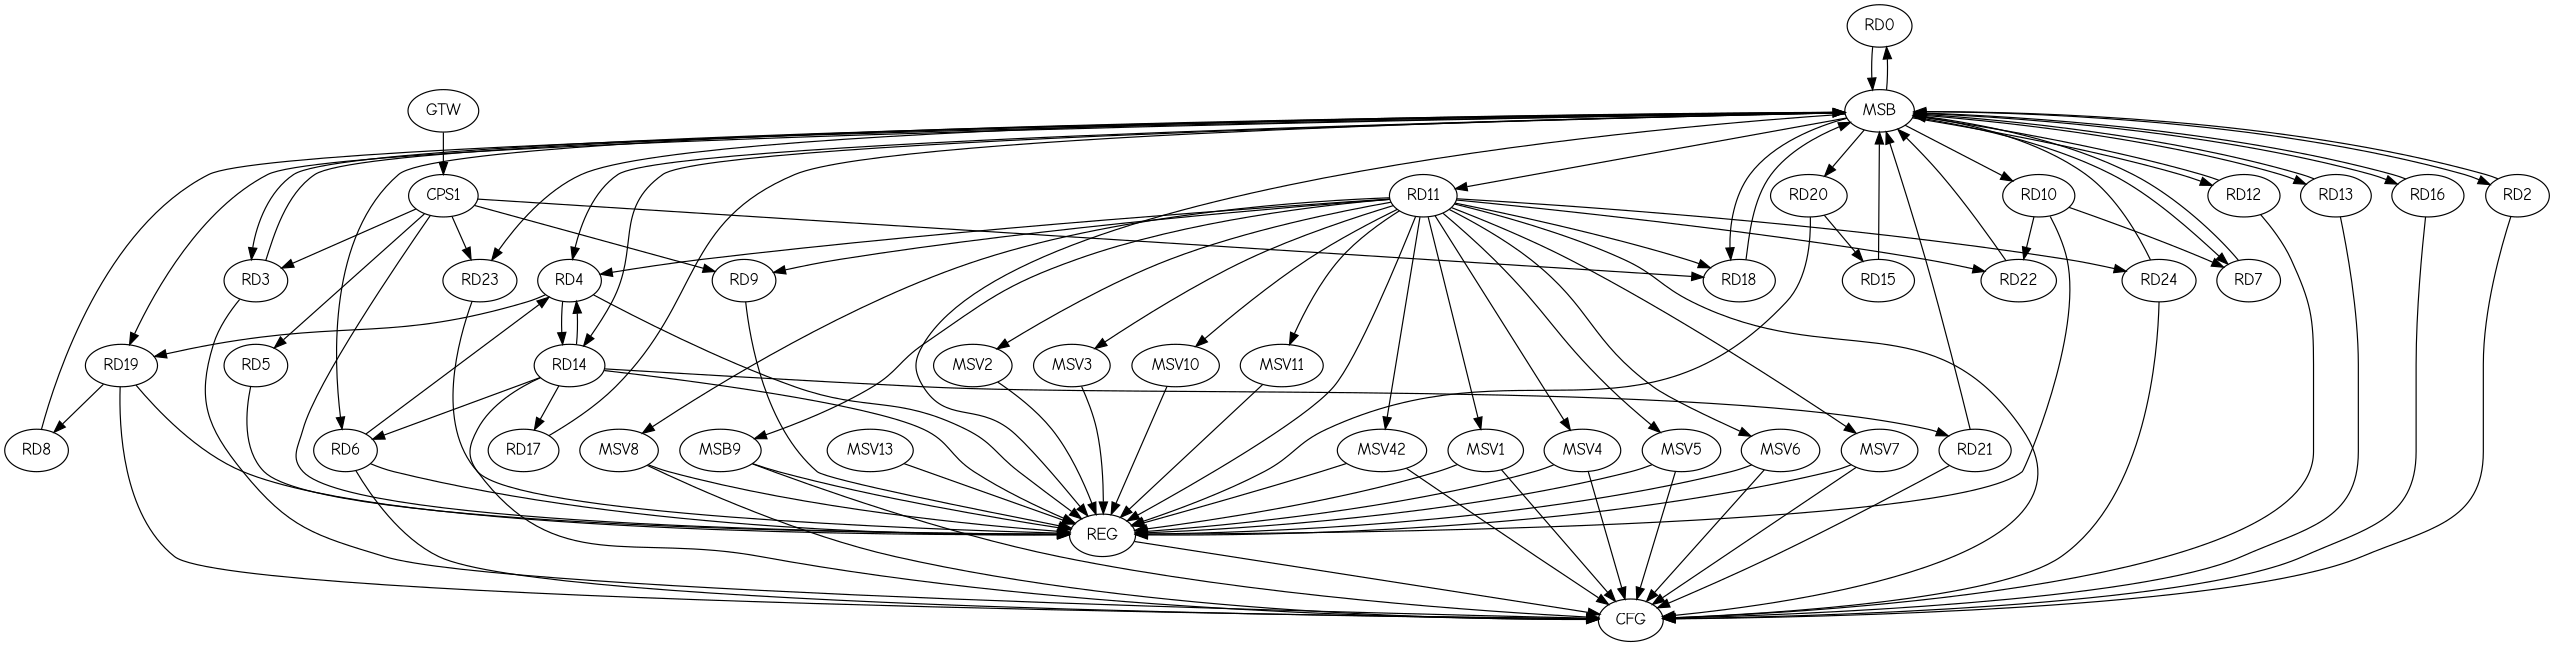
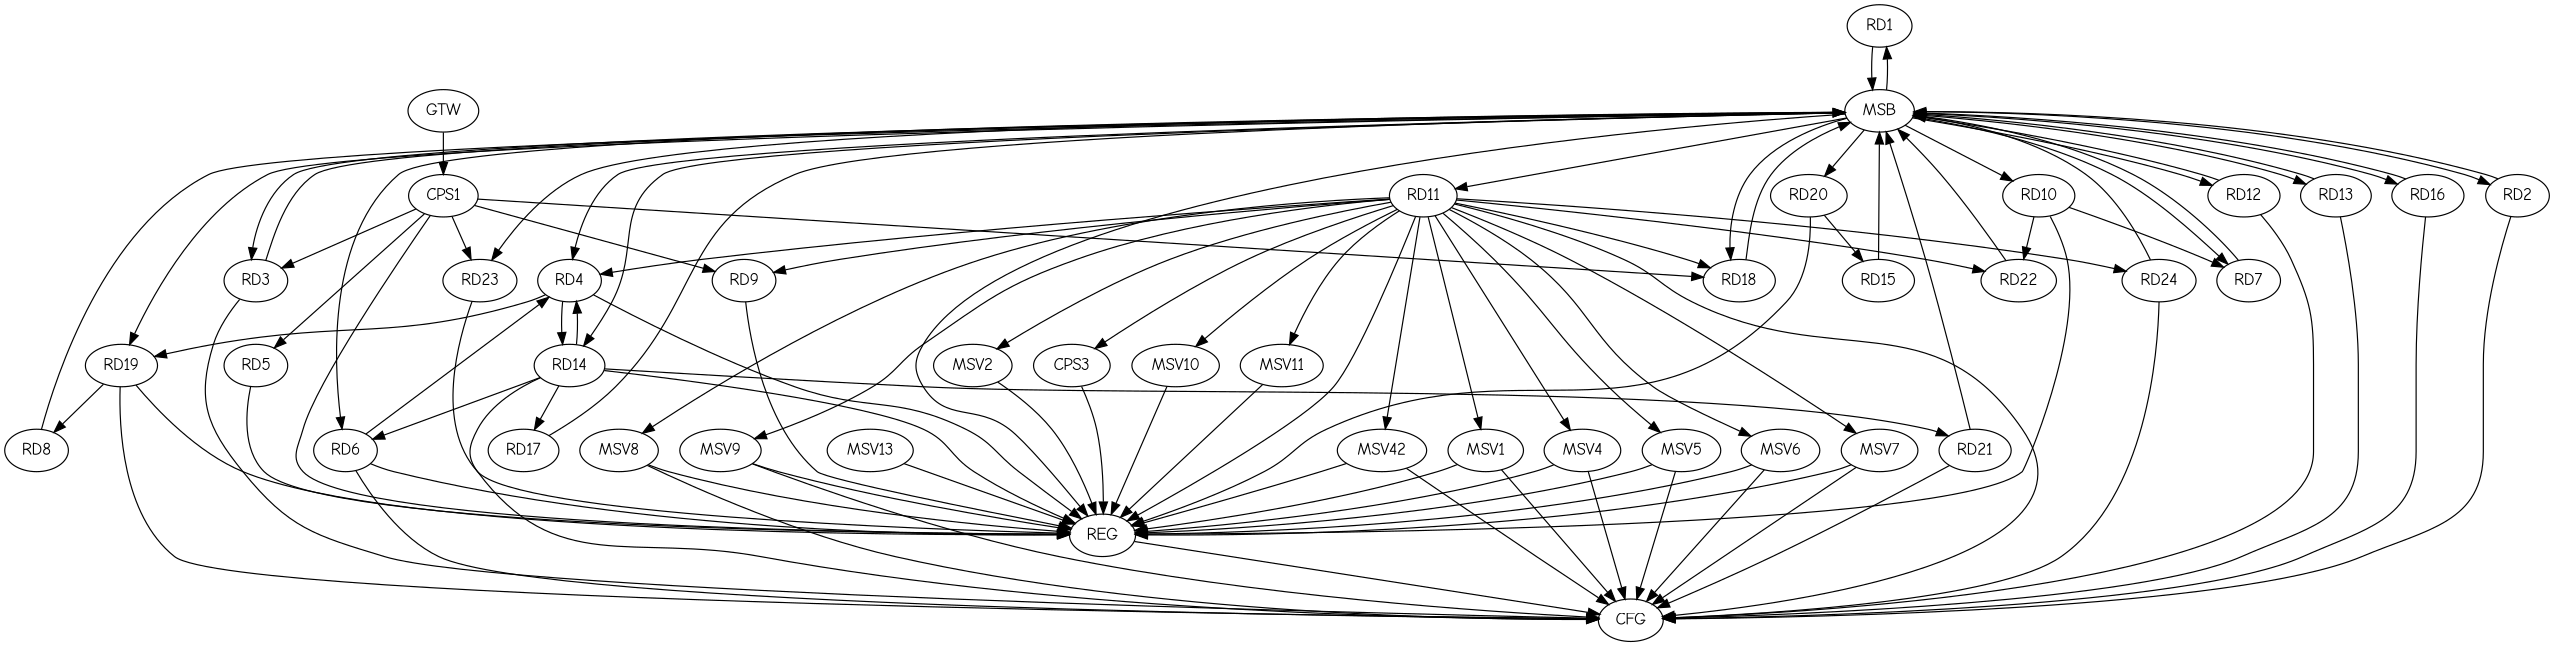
(1880, 26) -> (1880, 26)
(1072, 366) -> (1072, 366)
(720, 450) -> (720, 450)
